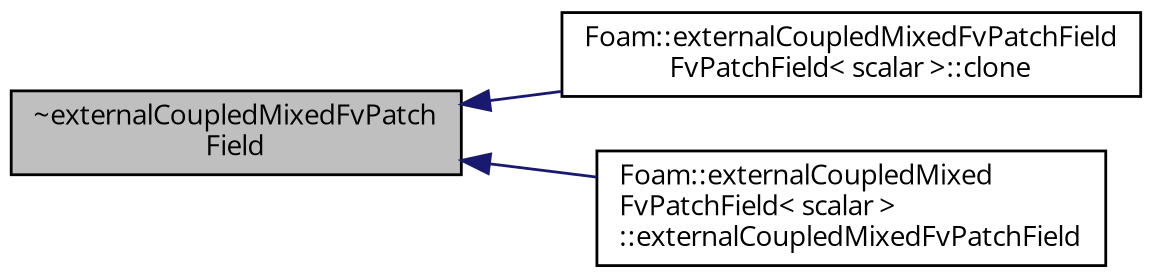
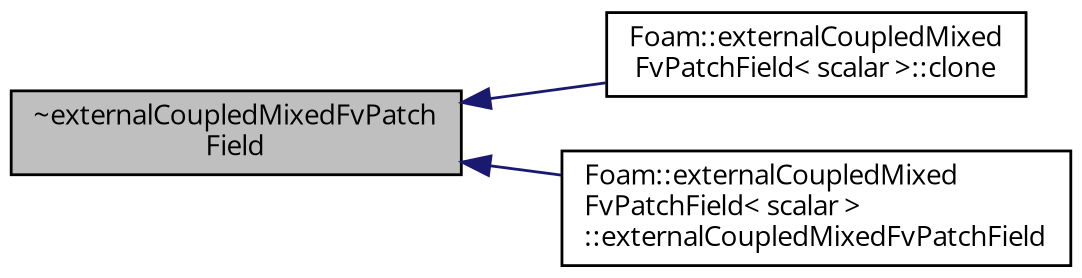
(851, 55) -> (816, 55)
